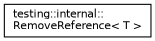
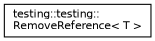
(78, 21) -> (78, 21)
